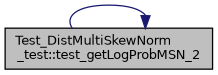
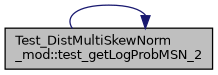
(109, 49) -> (109, 49)
